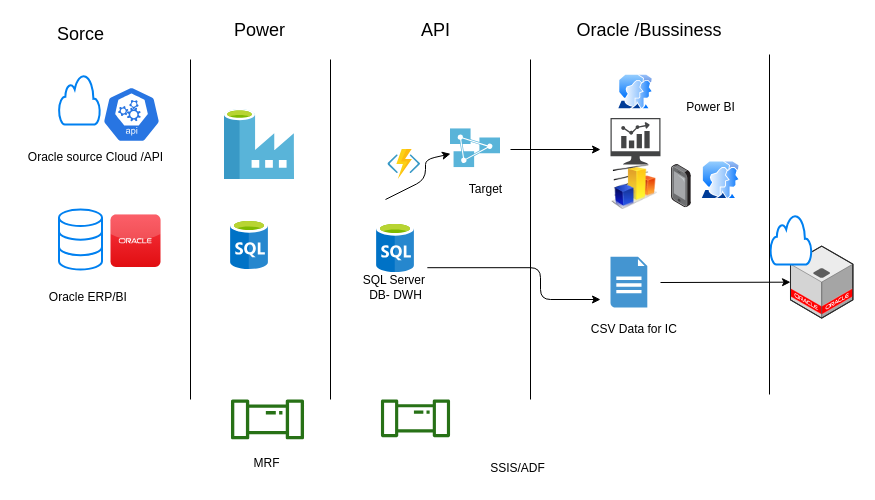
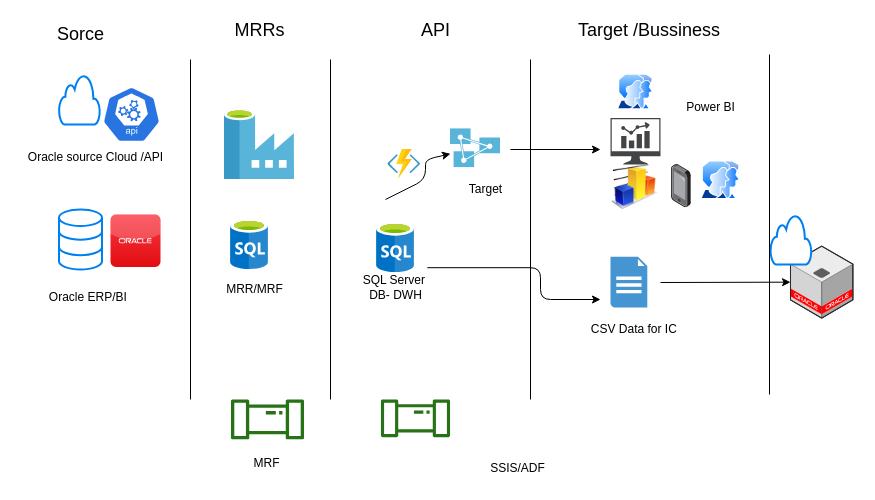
(260, 31) -> (260, 31)
(652, 31) -> (652, 31)
none -> (255, 290)
